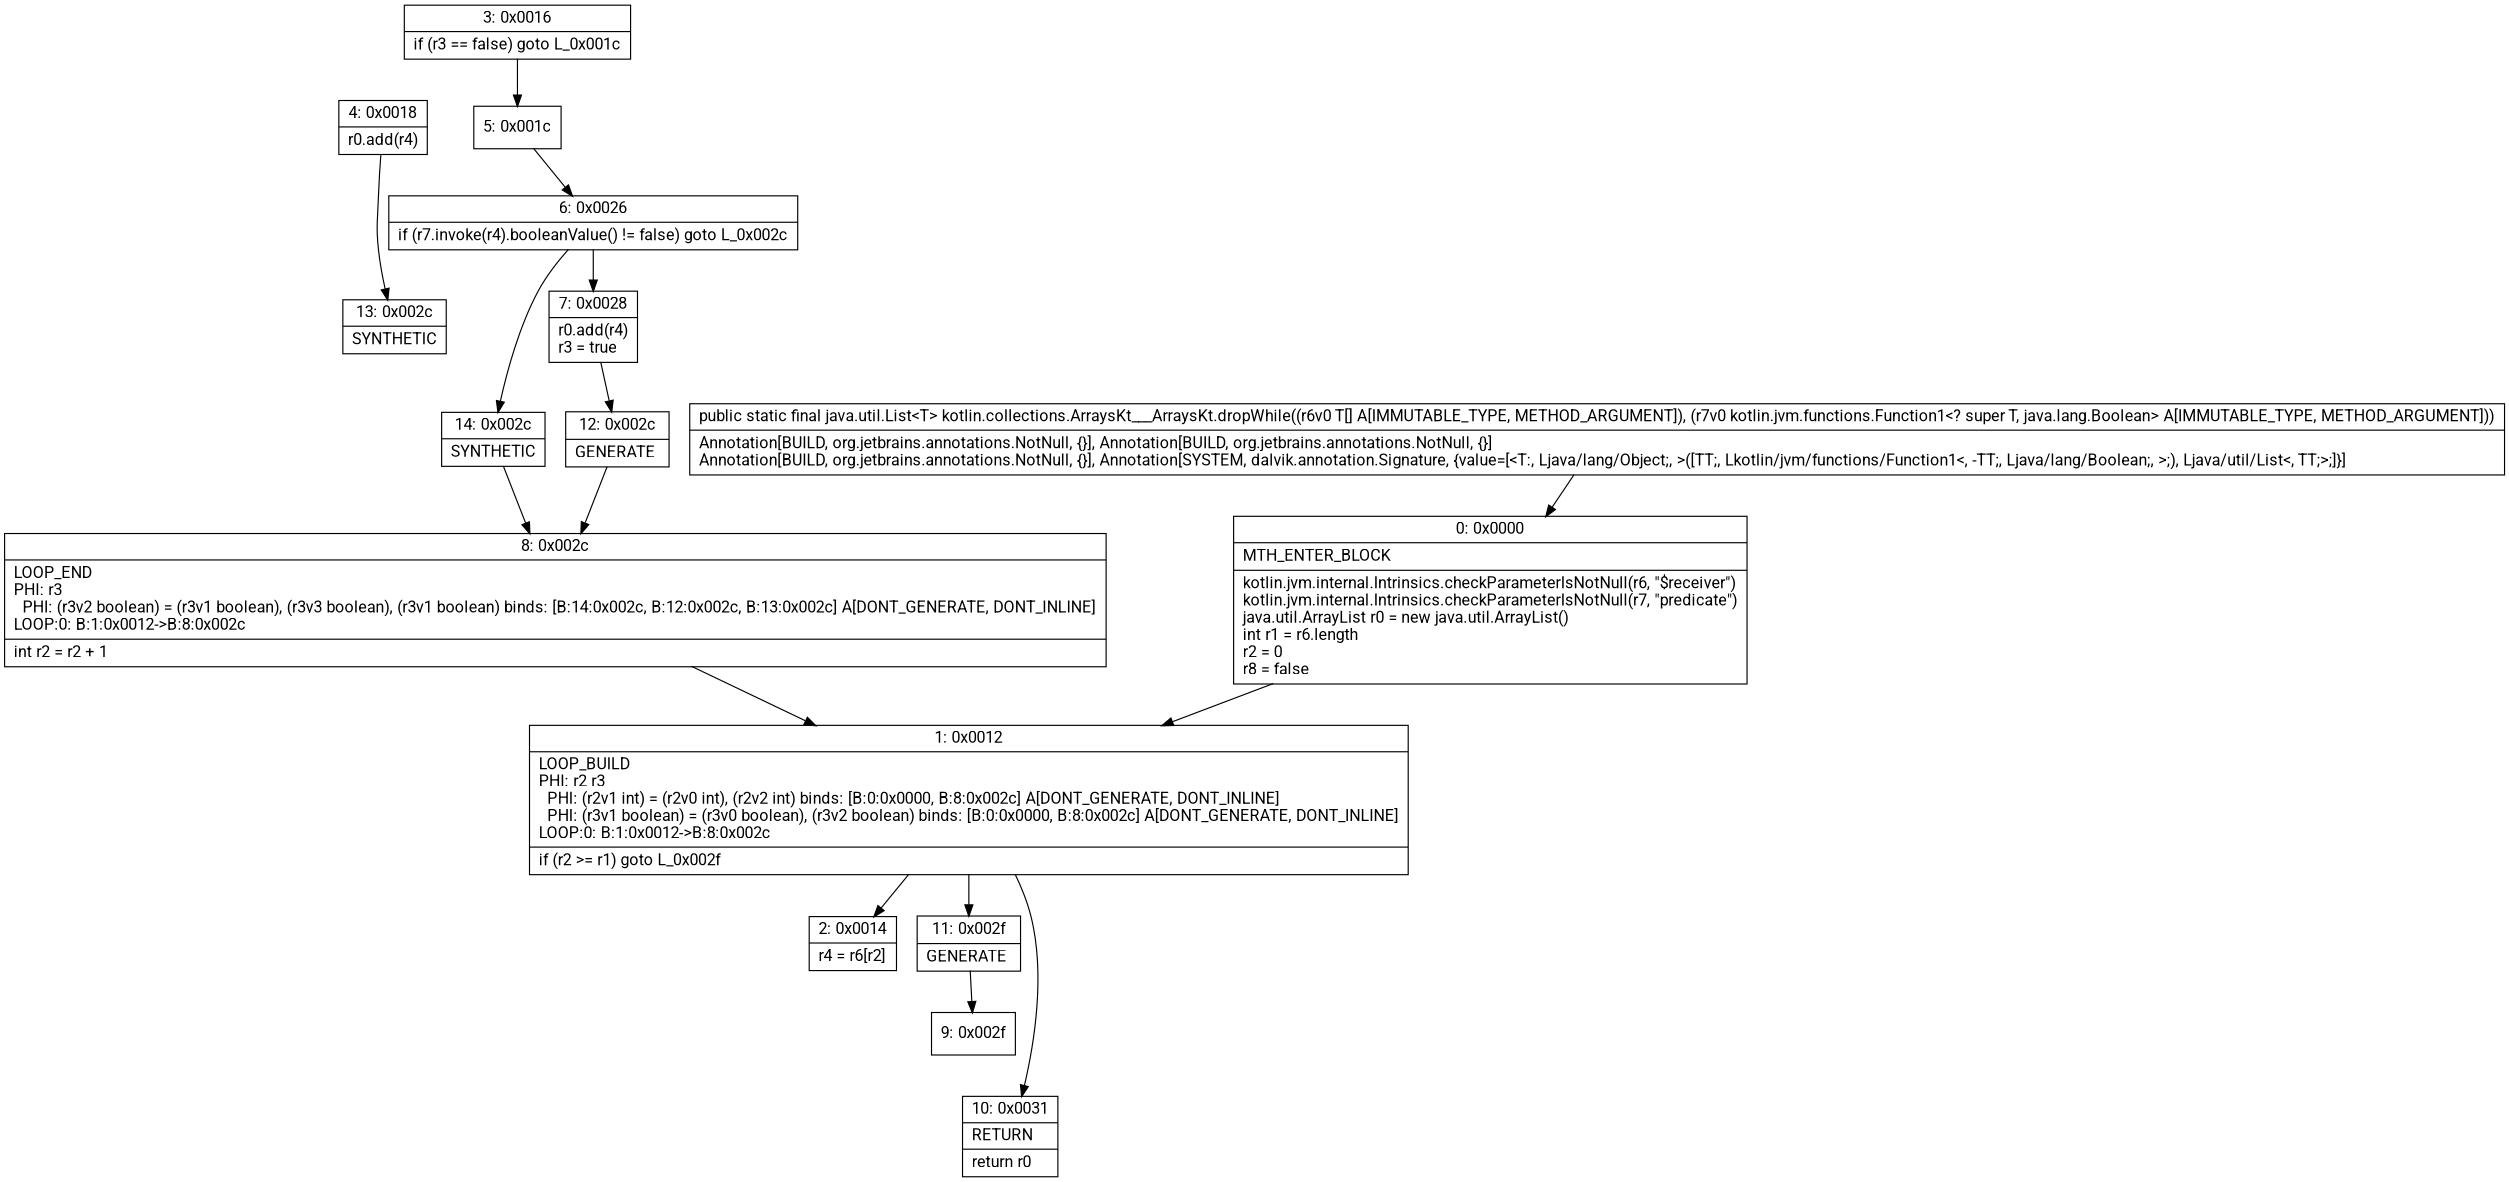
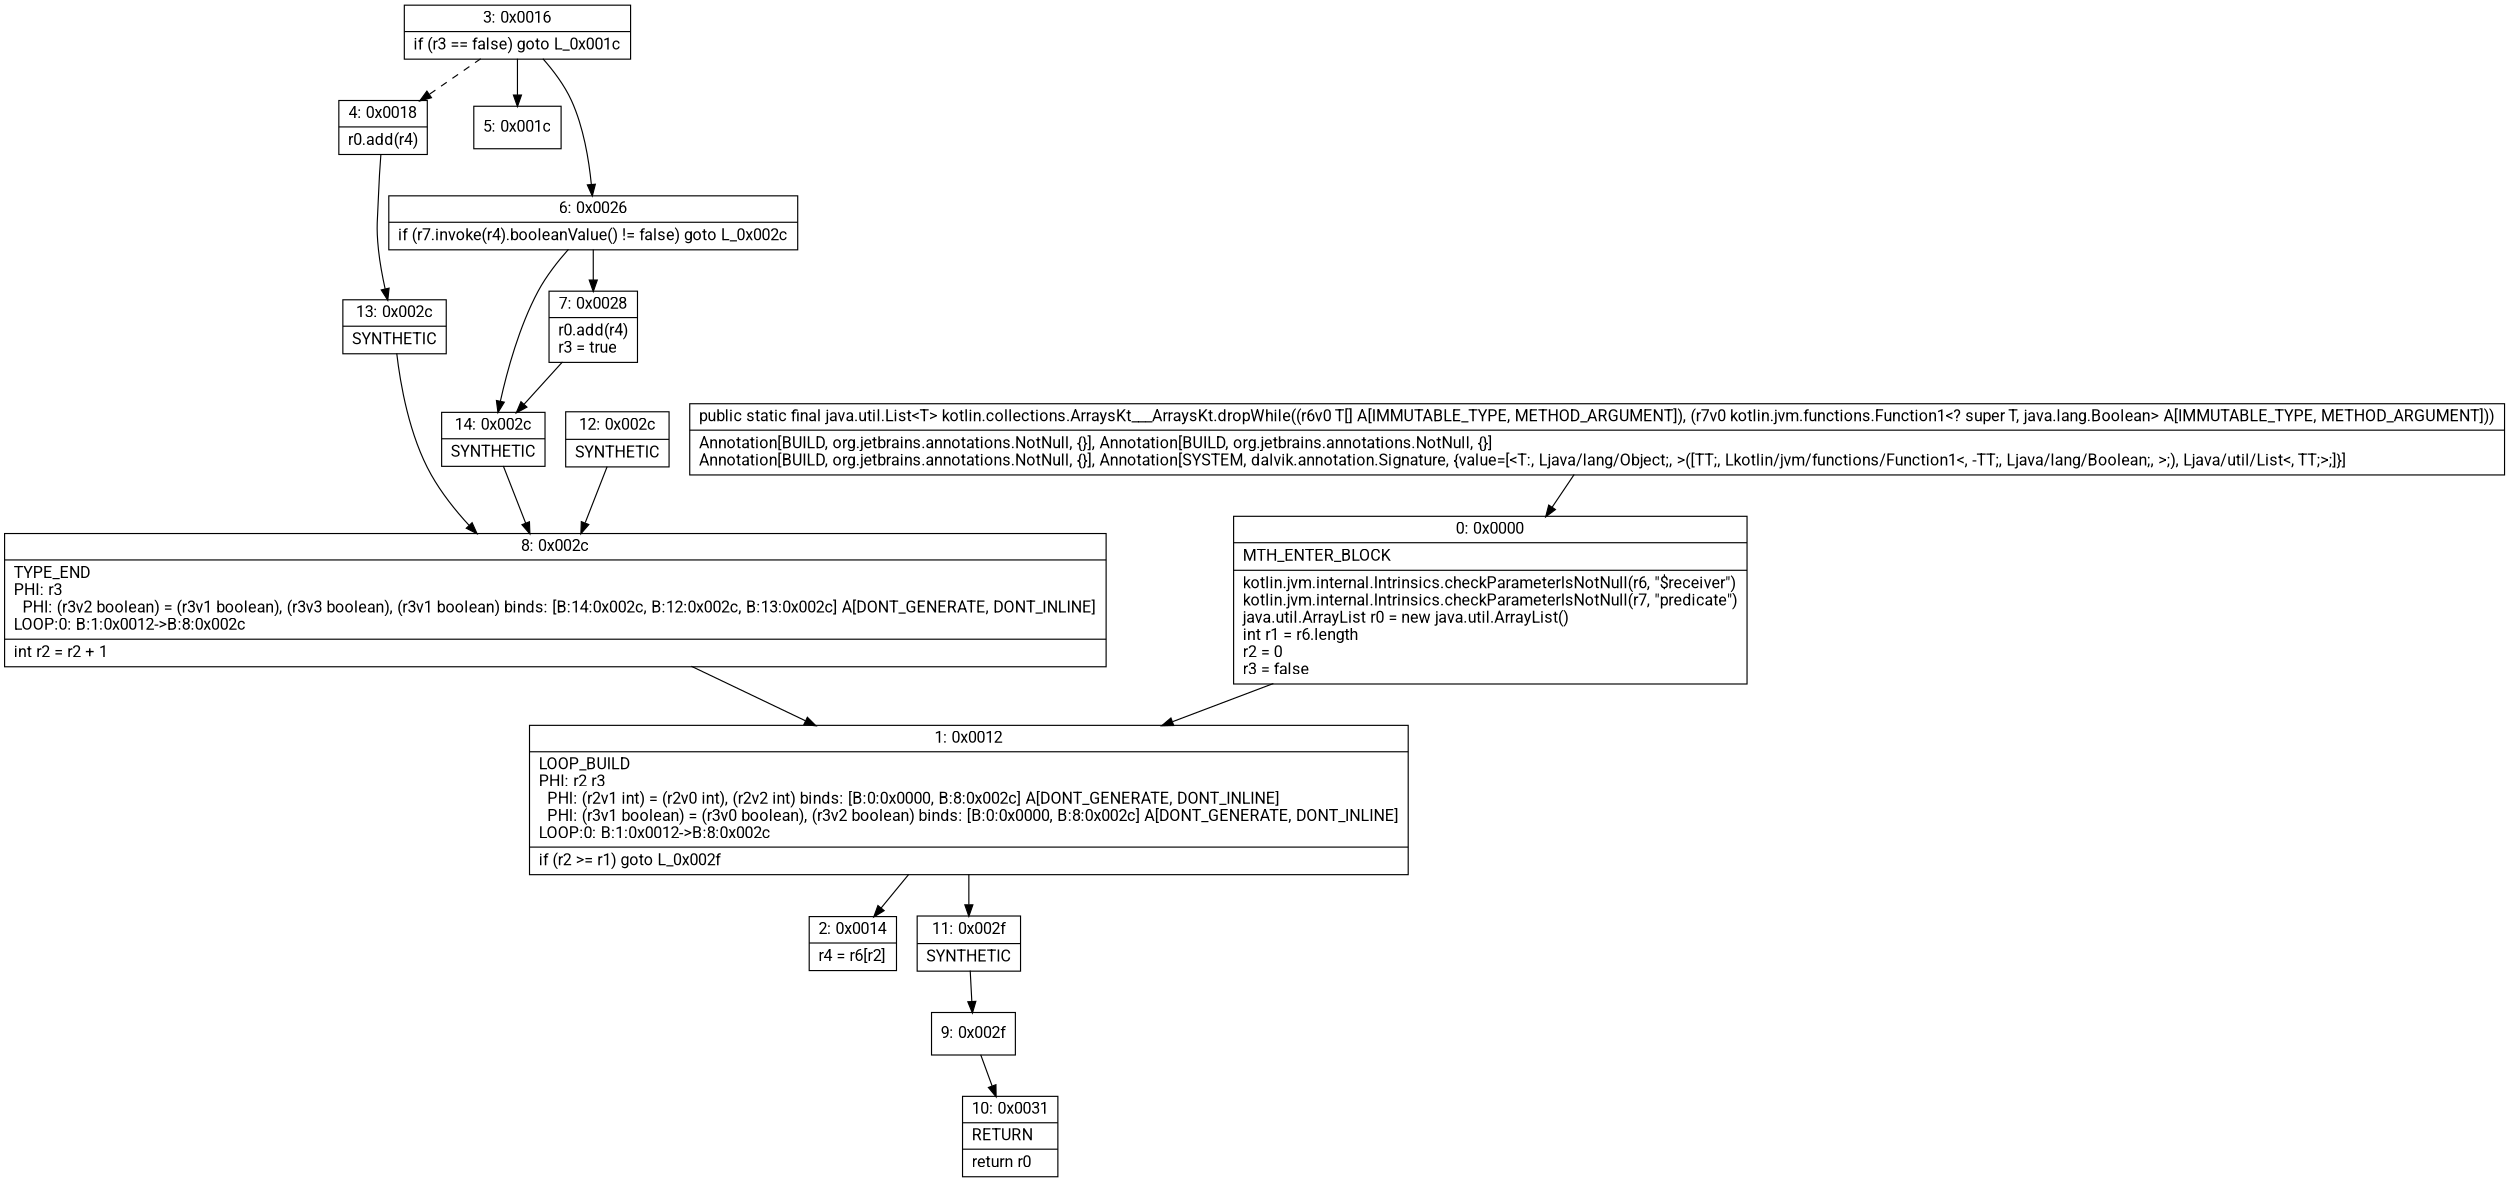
none -> (455, 77)
(549, 168) -> (578, 117)
(605, 381) -> (543, 383)
none -> (418, 446)
(615, 453) -> (617, 453)
(53, 573) -> (52, 573)
(1276, 670) -> (1276, 670)
(967, 957) -> (969, 957)
(1038, 979) -> (986, 1070)
